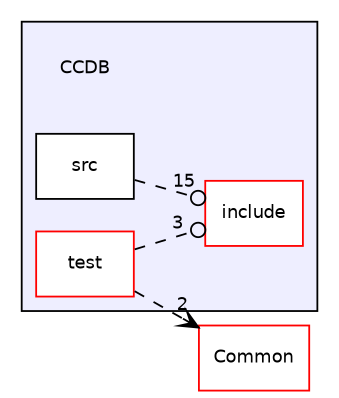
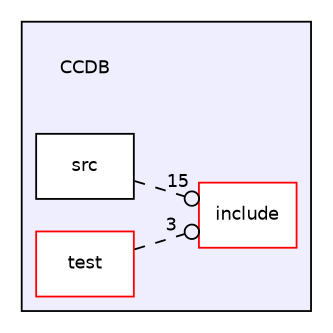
(254, 358) -> none
